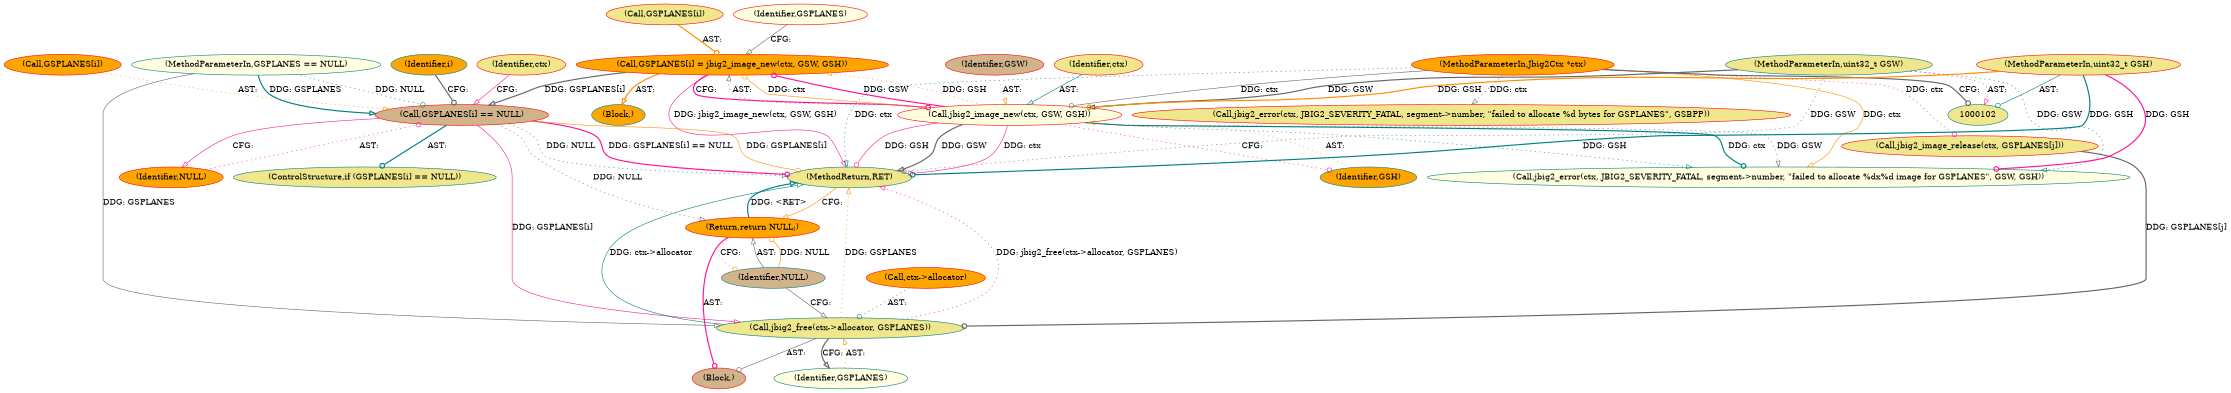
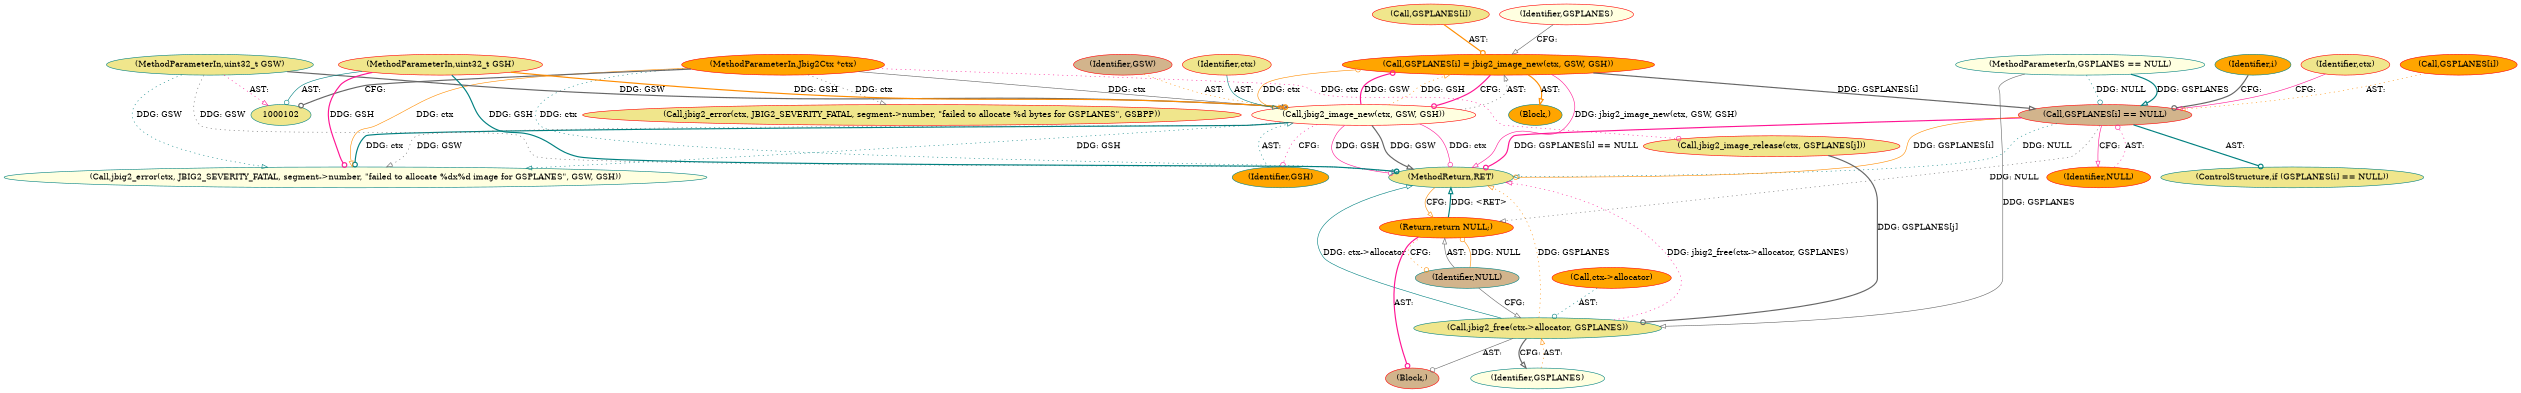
(1265, 135) -> (1260, 139)
(538, 295) -> none
